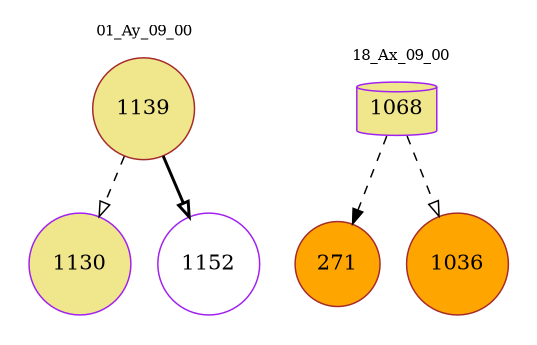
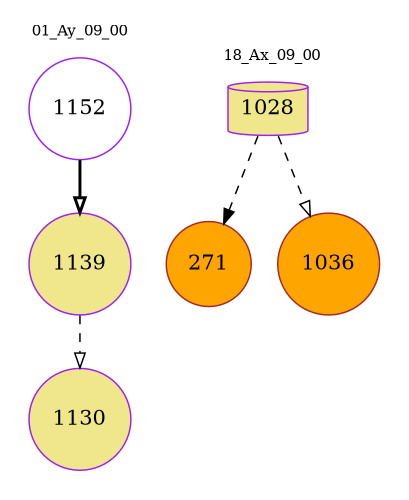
(144, 109) -> (80, 264)
(397, 109) -> (268, 109)
(173, 179) -> (80, 179)
